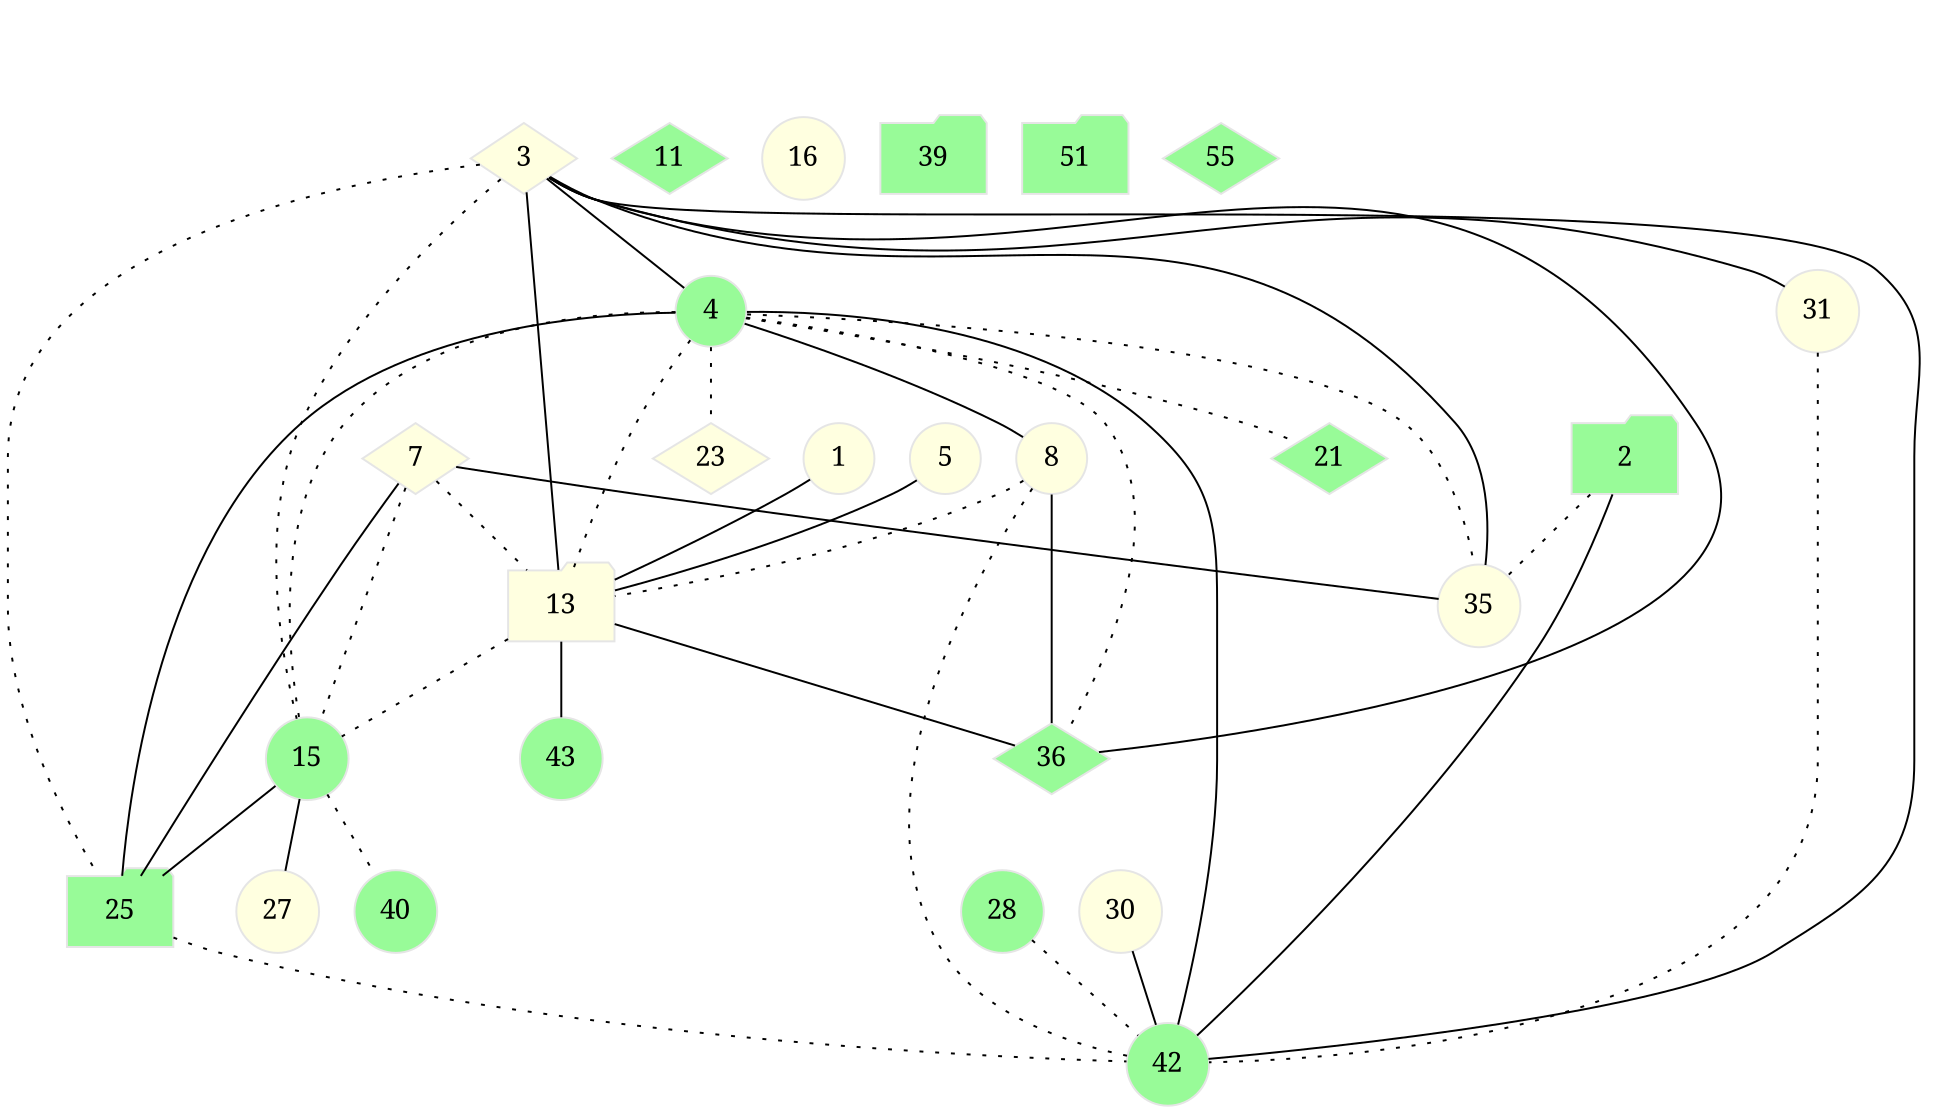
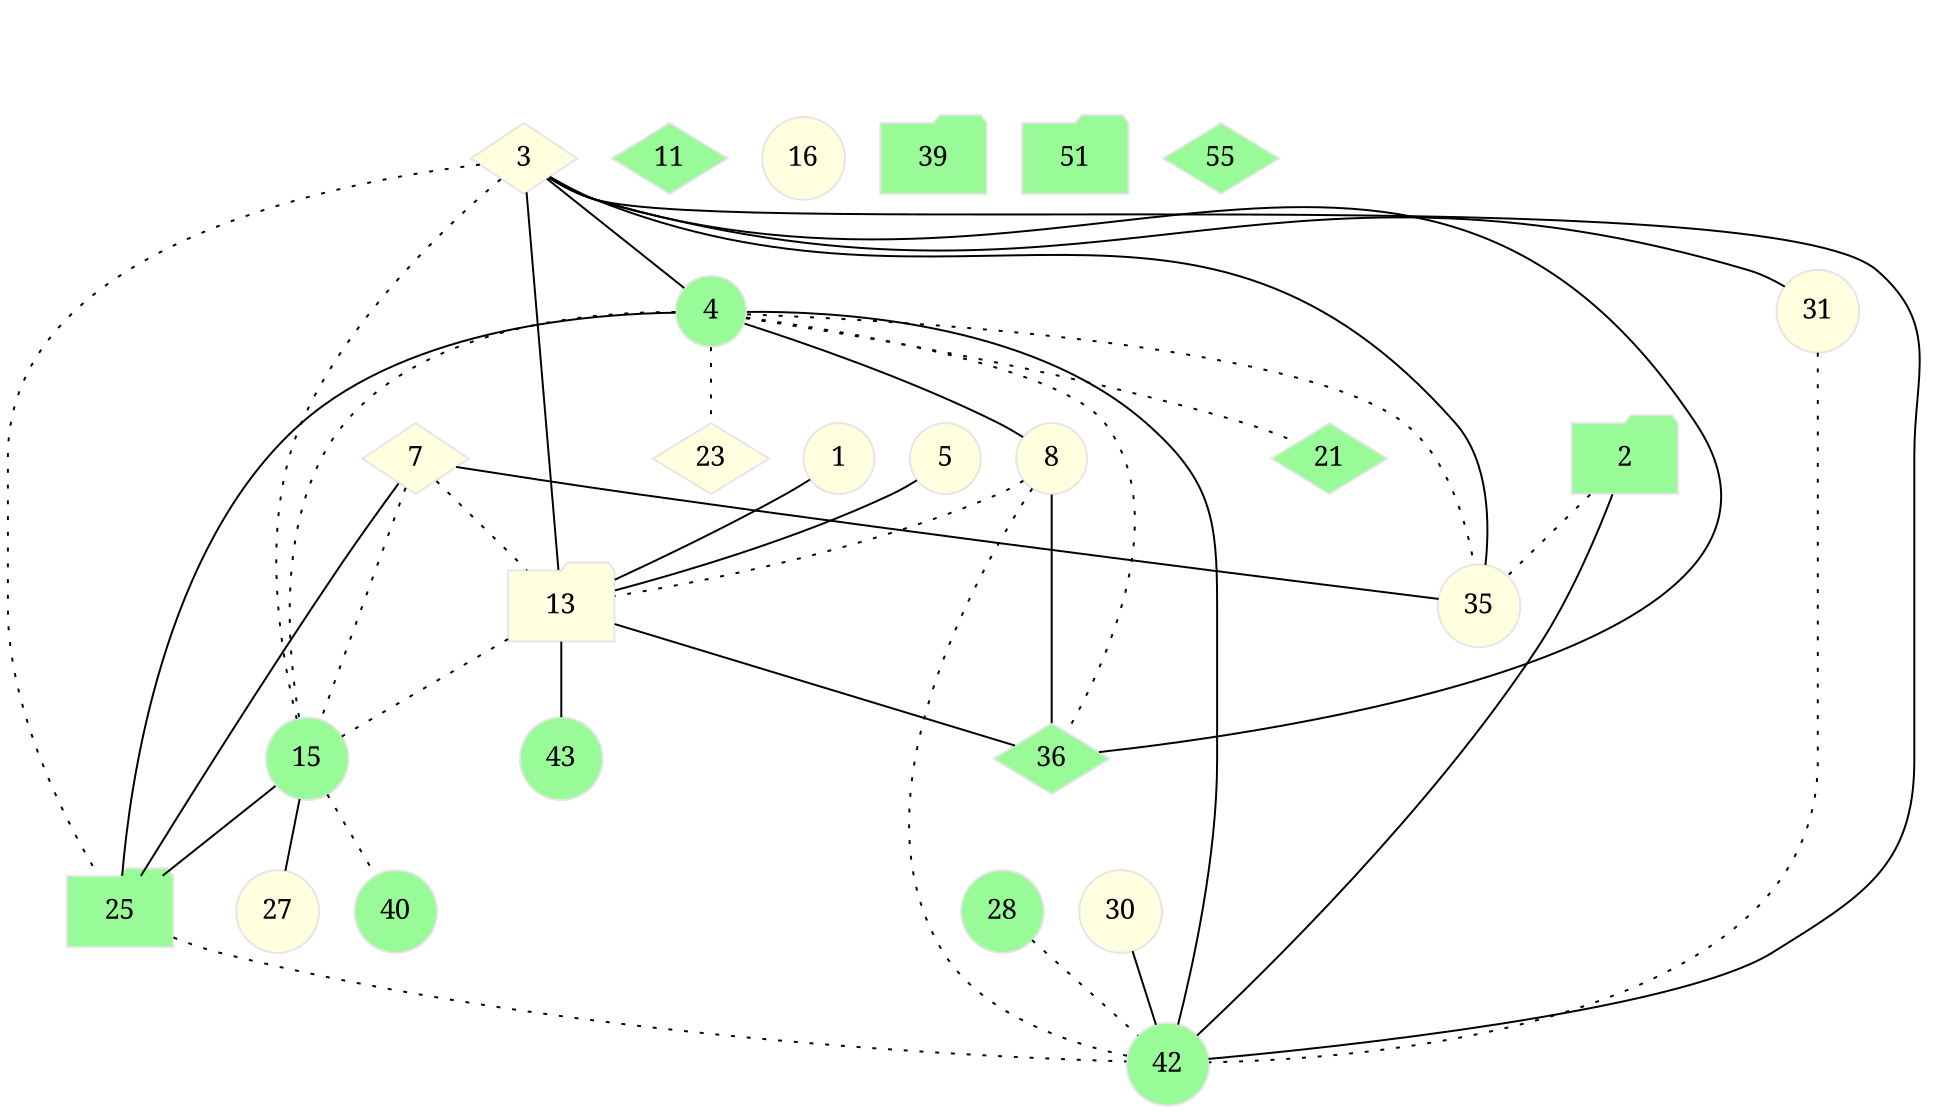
(622, 450) -> none
